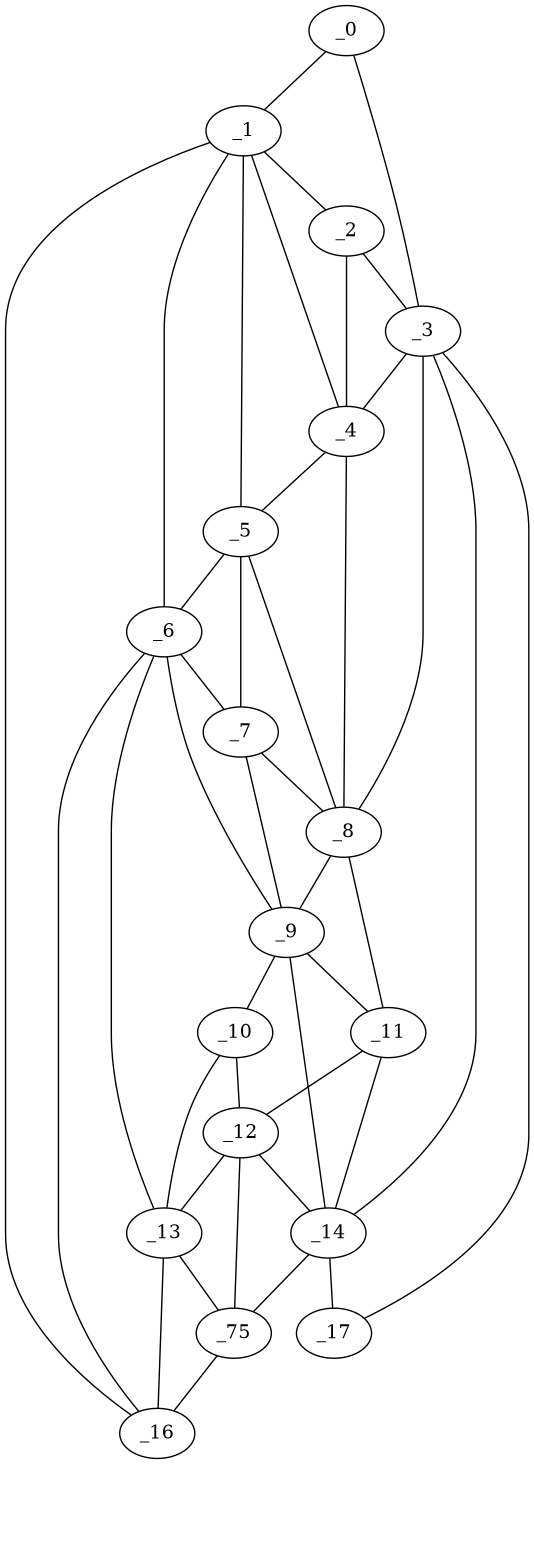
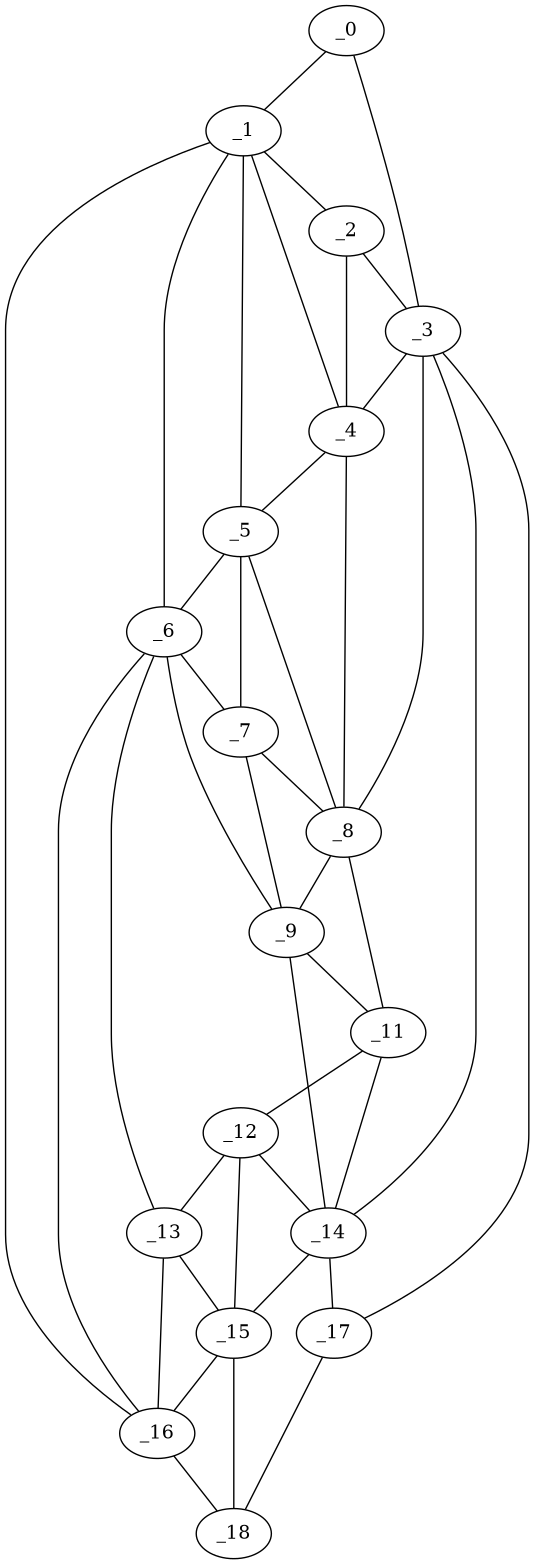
(235, 1033) -> none
(234, 1333) -> (234, 1333)
none -> (234, 1534)
